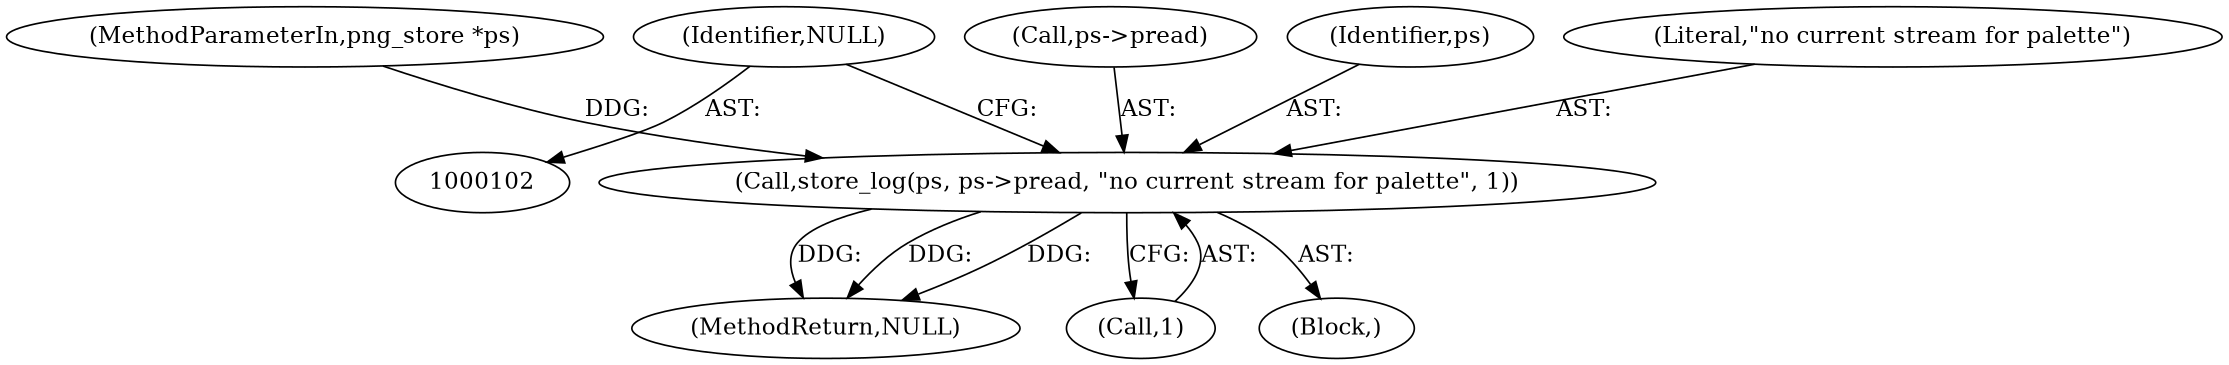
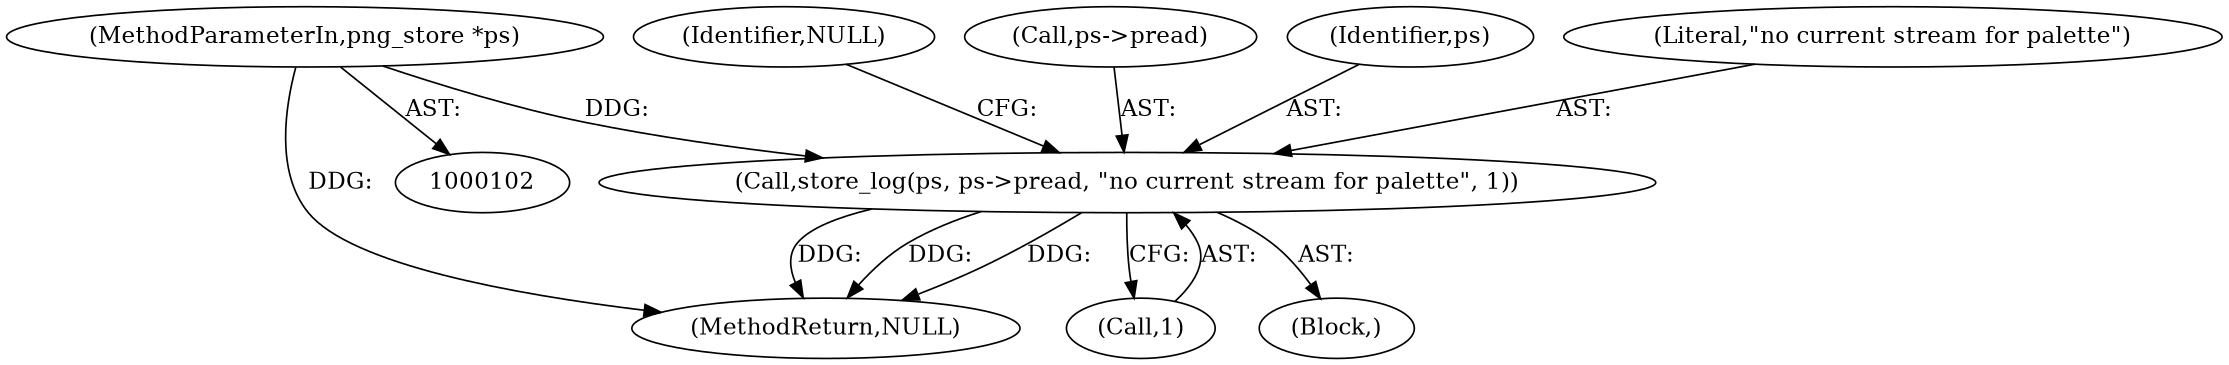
(662, 123) -> (388, 105)
none -> (397, 261)
